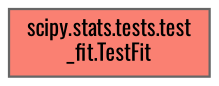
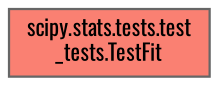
(109, 43) -> (109, 43)
